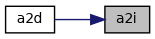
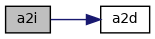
(73, 20) -> (69, 20)
